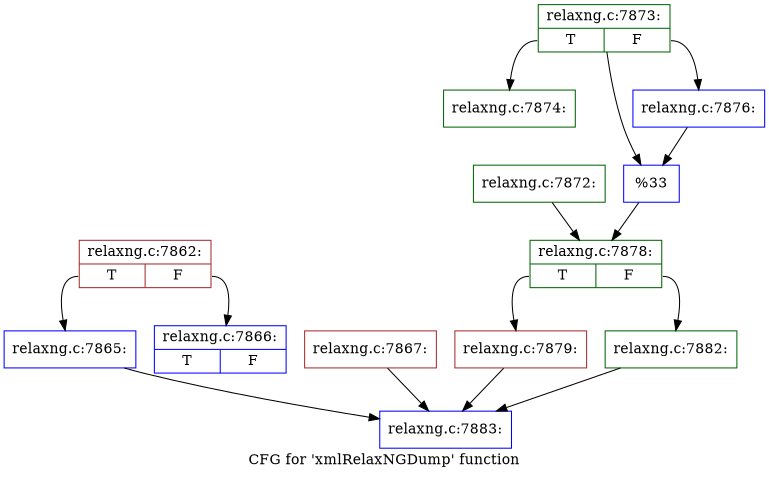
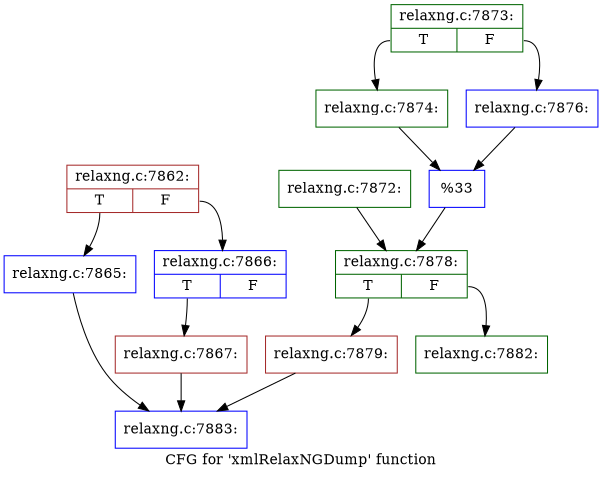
(617, 105) -> (416, 145)
none -> (187, 312)
(563, 388) -> none
